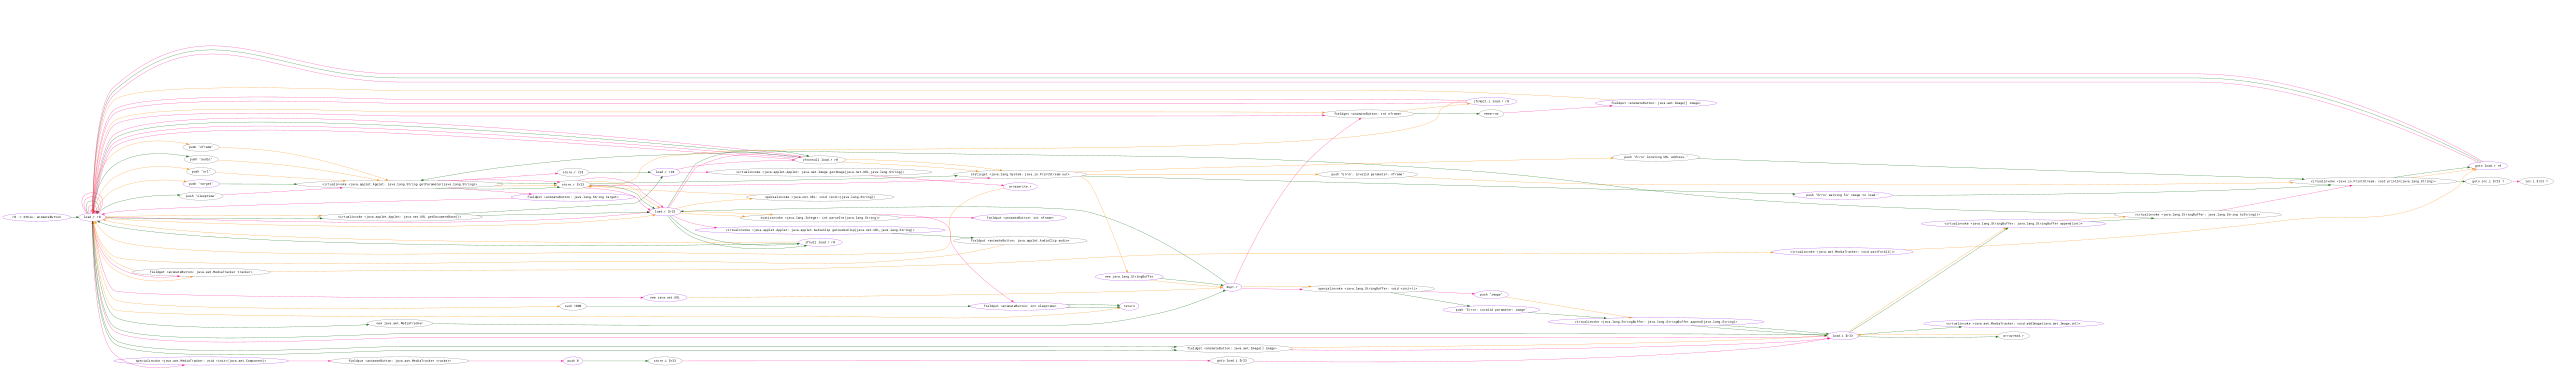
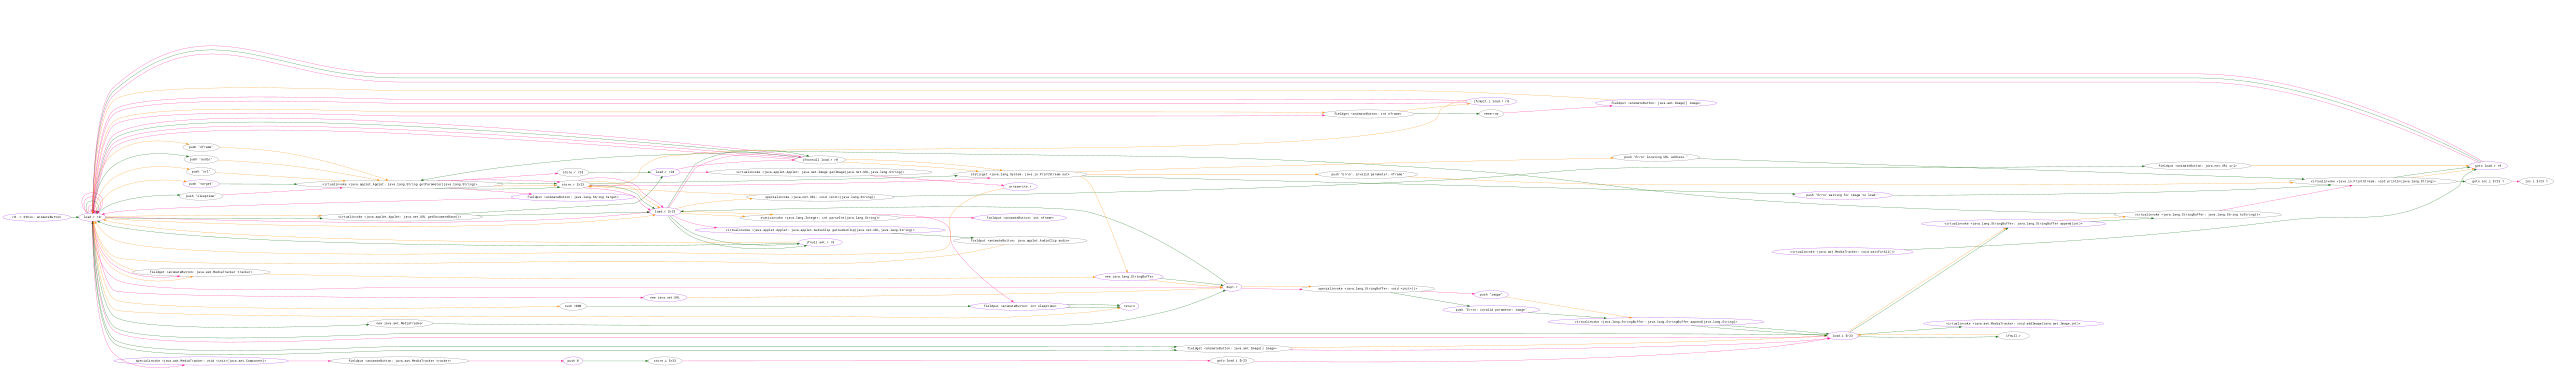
none -> (2198, 166)
(1284, 191) -> (637, 287)
(2196, 230) -> (2196, 230)
(820, 242) -> (820, 242)
(1020, 262) -> (678, 279)
(2014, 336) -> (2014, 336)
